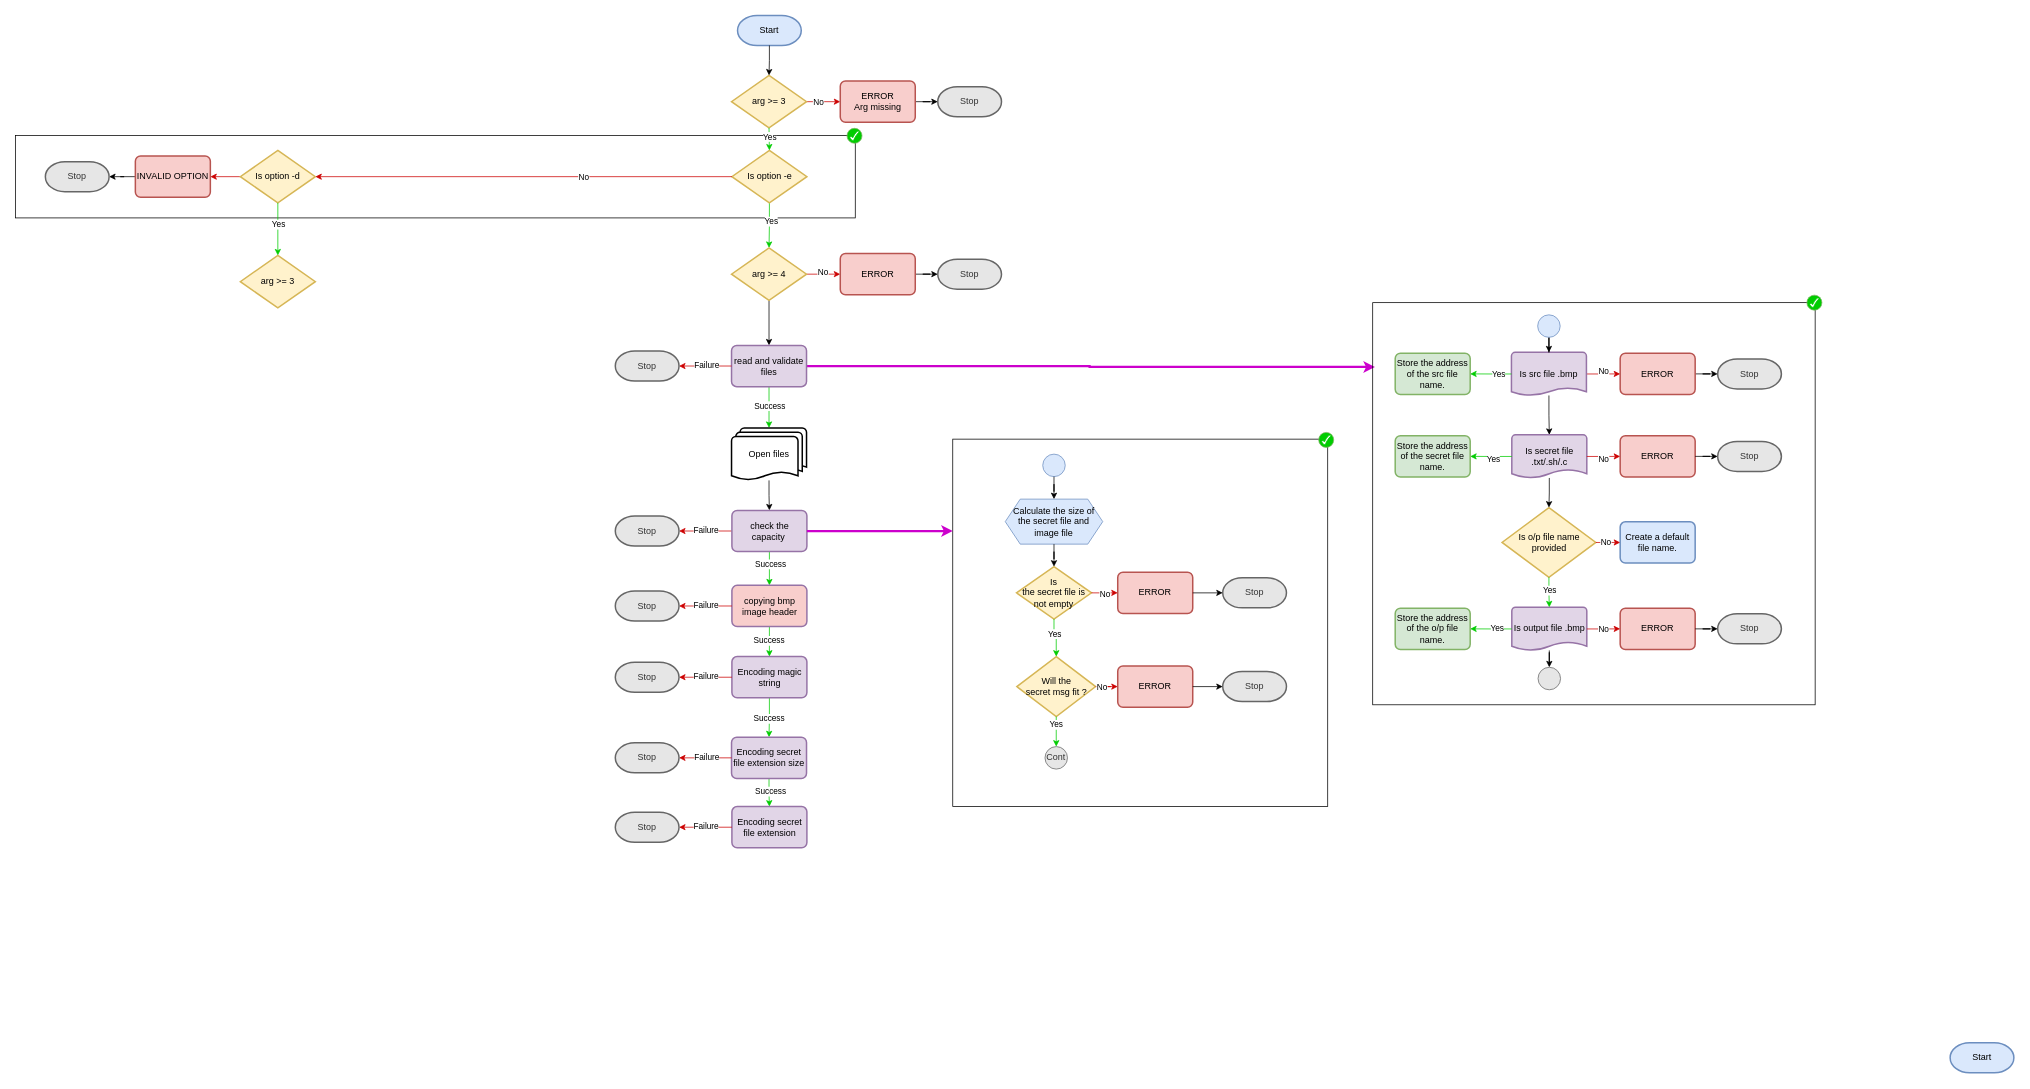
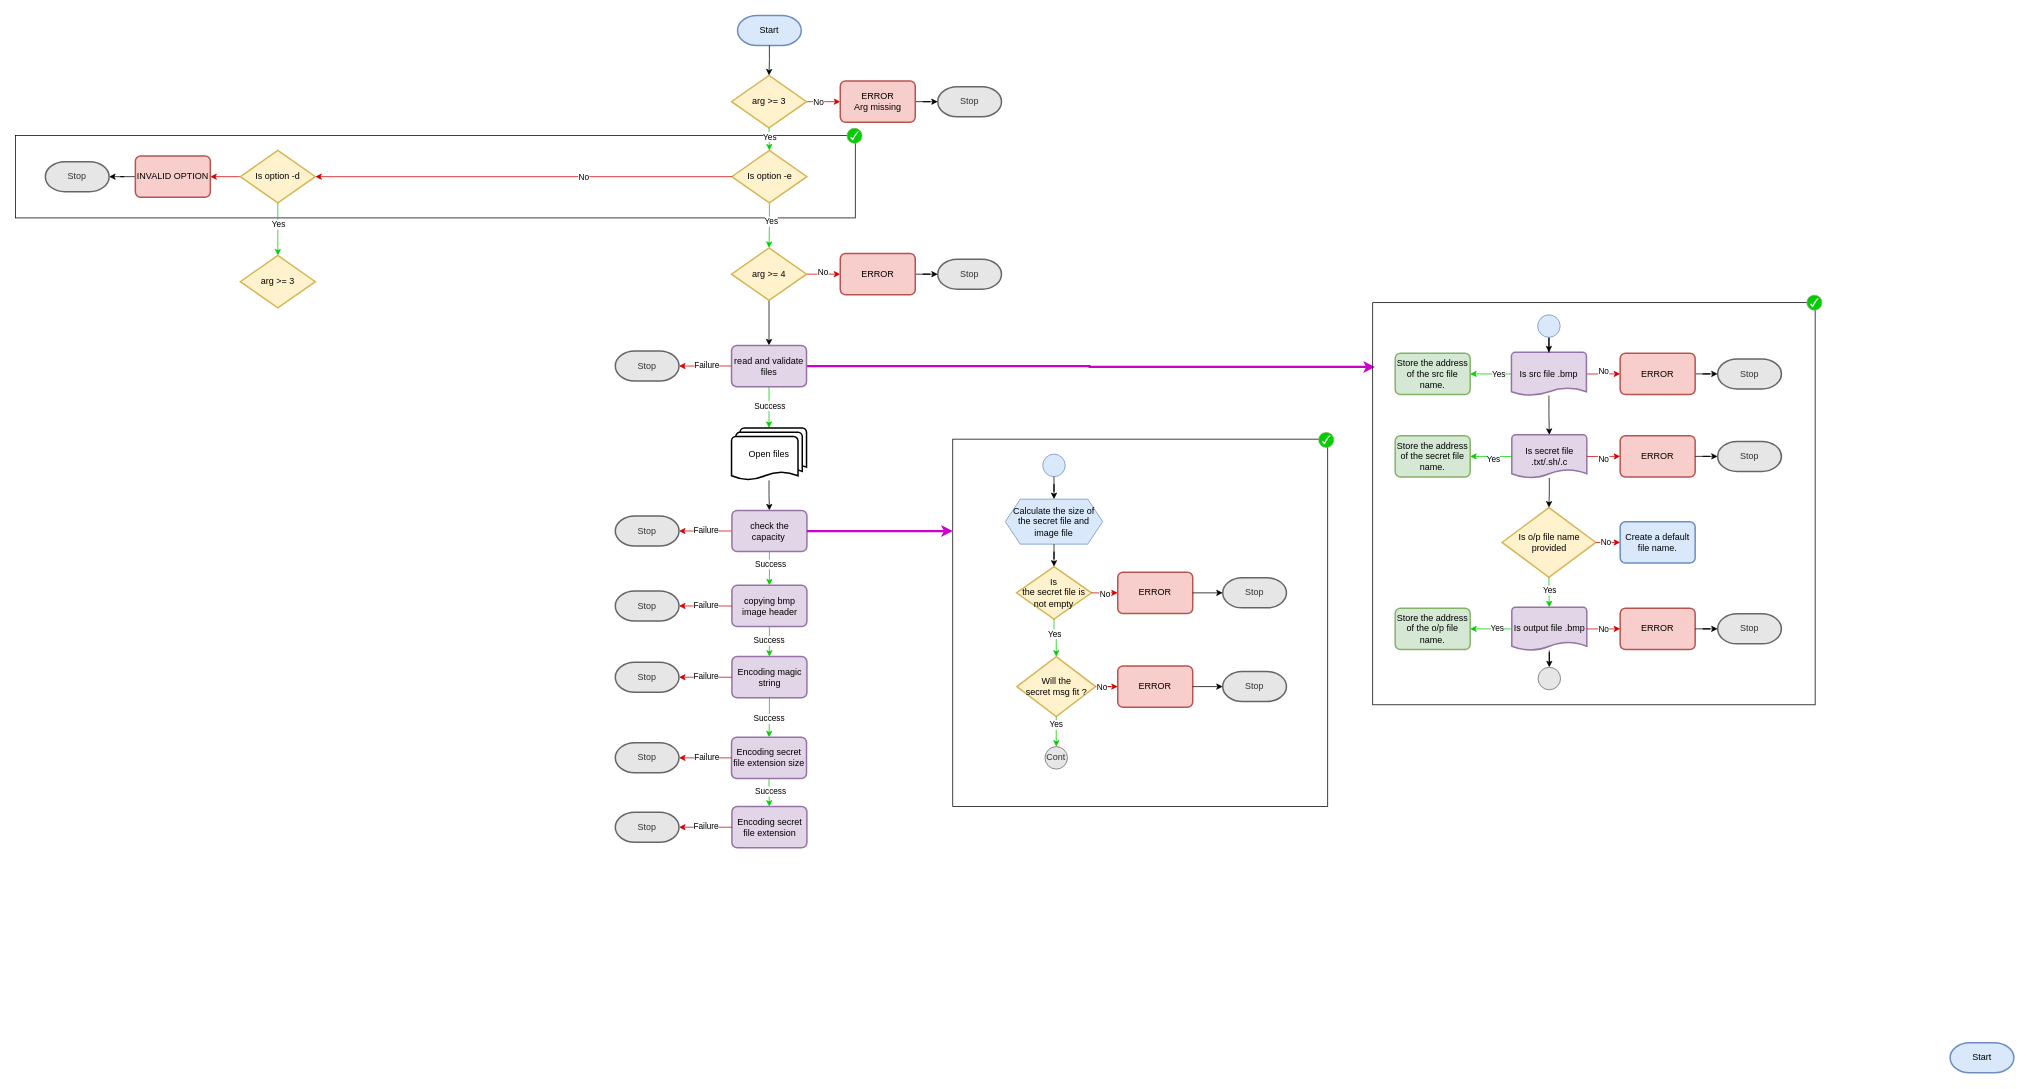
(770, 606) -> (770, 606)
